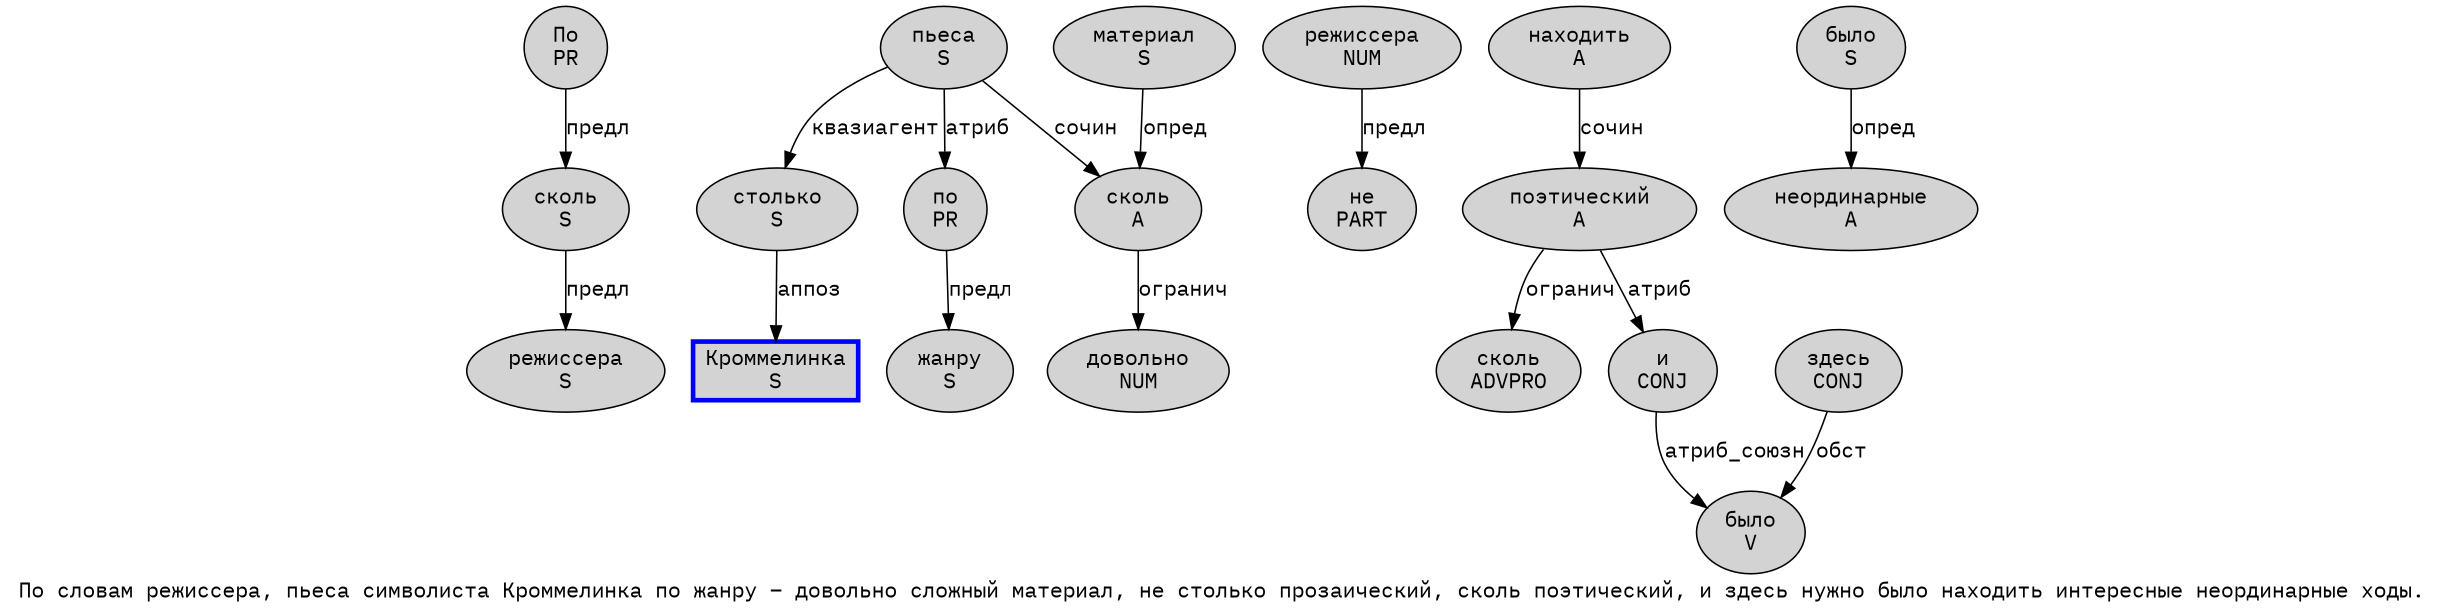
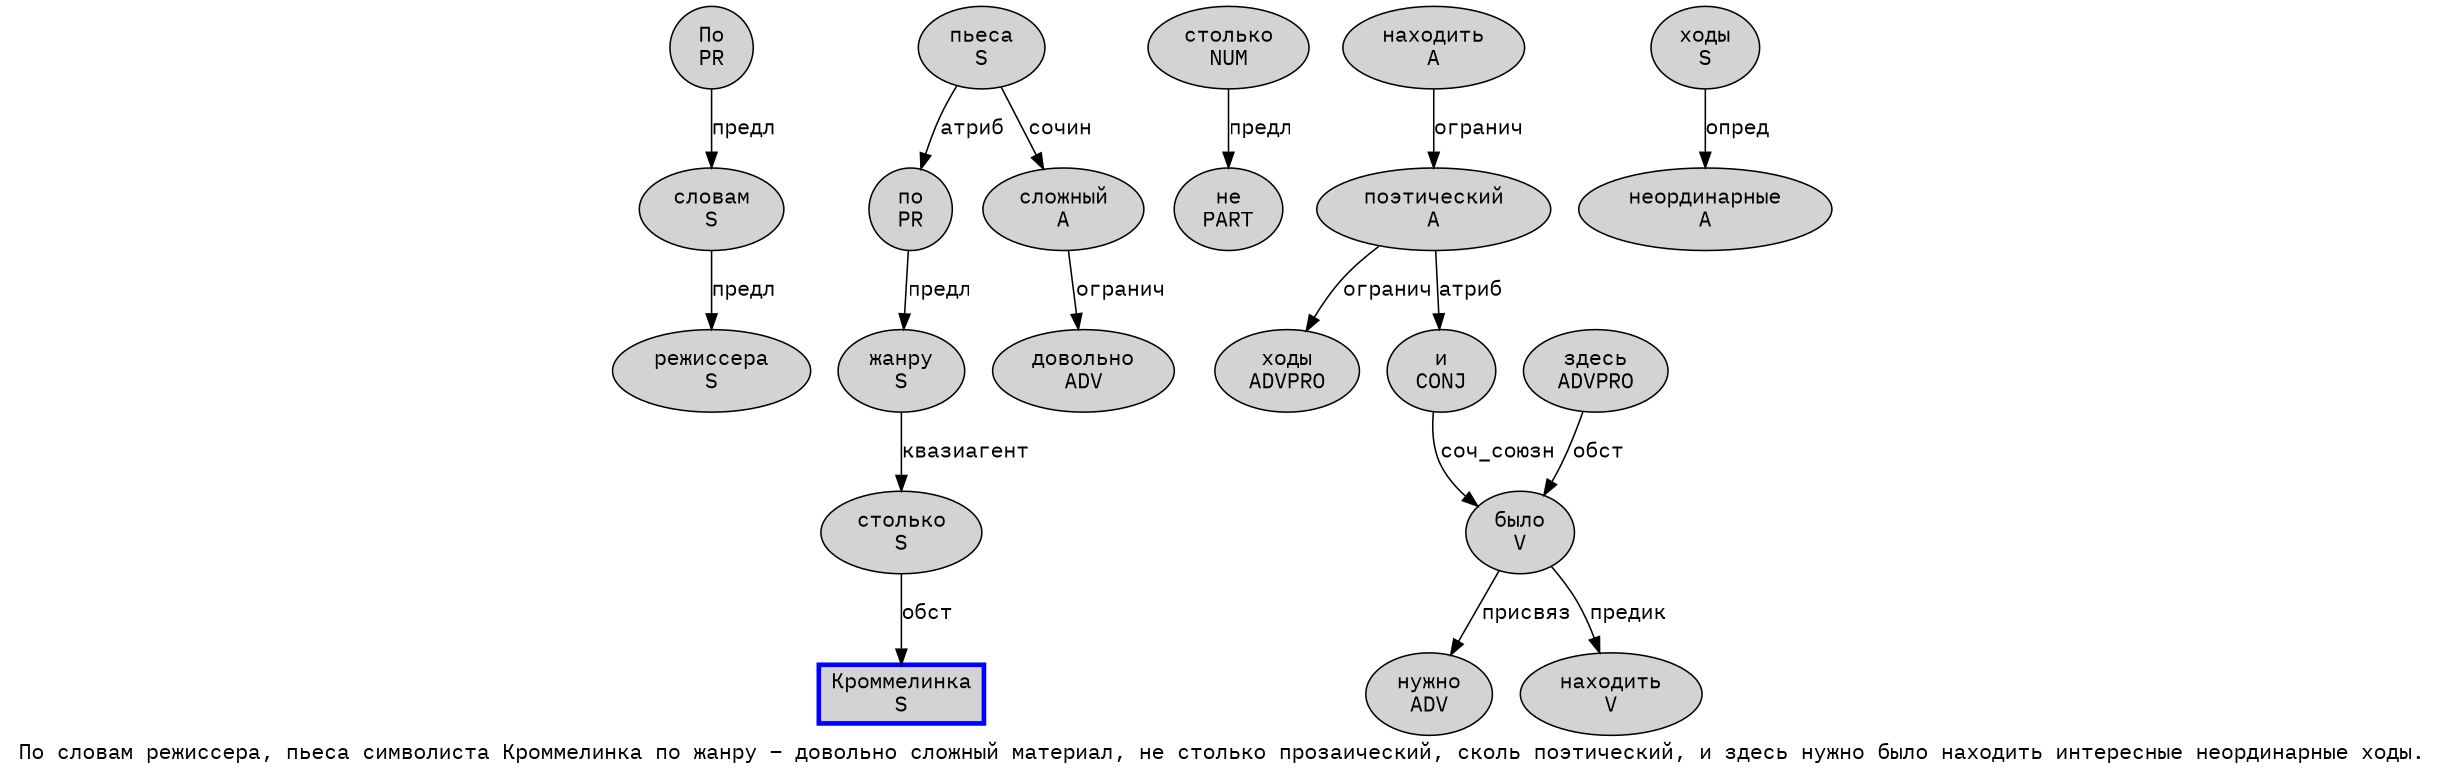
(1144, 48) -> none
(1362, 48) -> (1229, 48)
(1851, 48) -> (1705, 48)
(829, 100) -> (901, 444)
(1612, 128) -> (1478, 128)
(566, 209) -> (712, 209)
(1138, 209) -> (1063, 209)
(810, 290) -> (928, 613)
(1138, 371) -> (1083, 371)
(1509, 371) -> (1287, 371)
(1839, 371) -> (1596, 371)
(1735, 452) -> (1498, 452)
none -> (1429, 694)
none -> (1611, 694)
